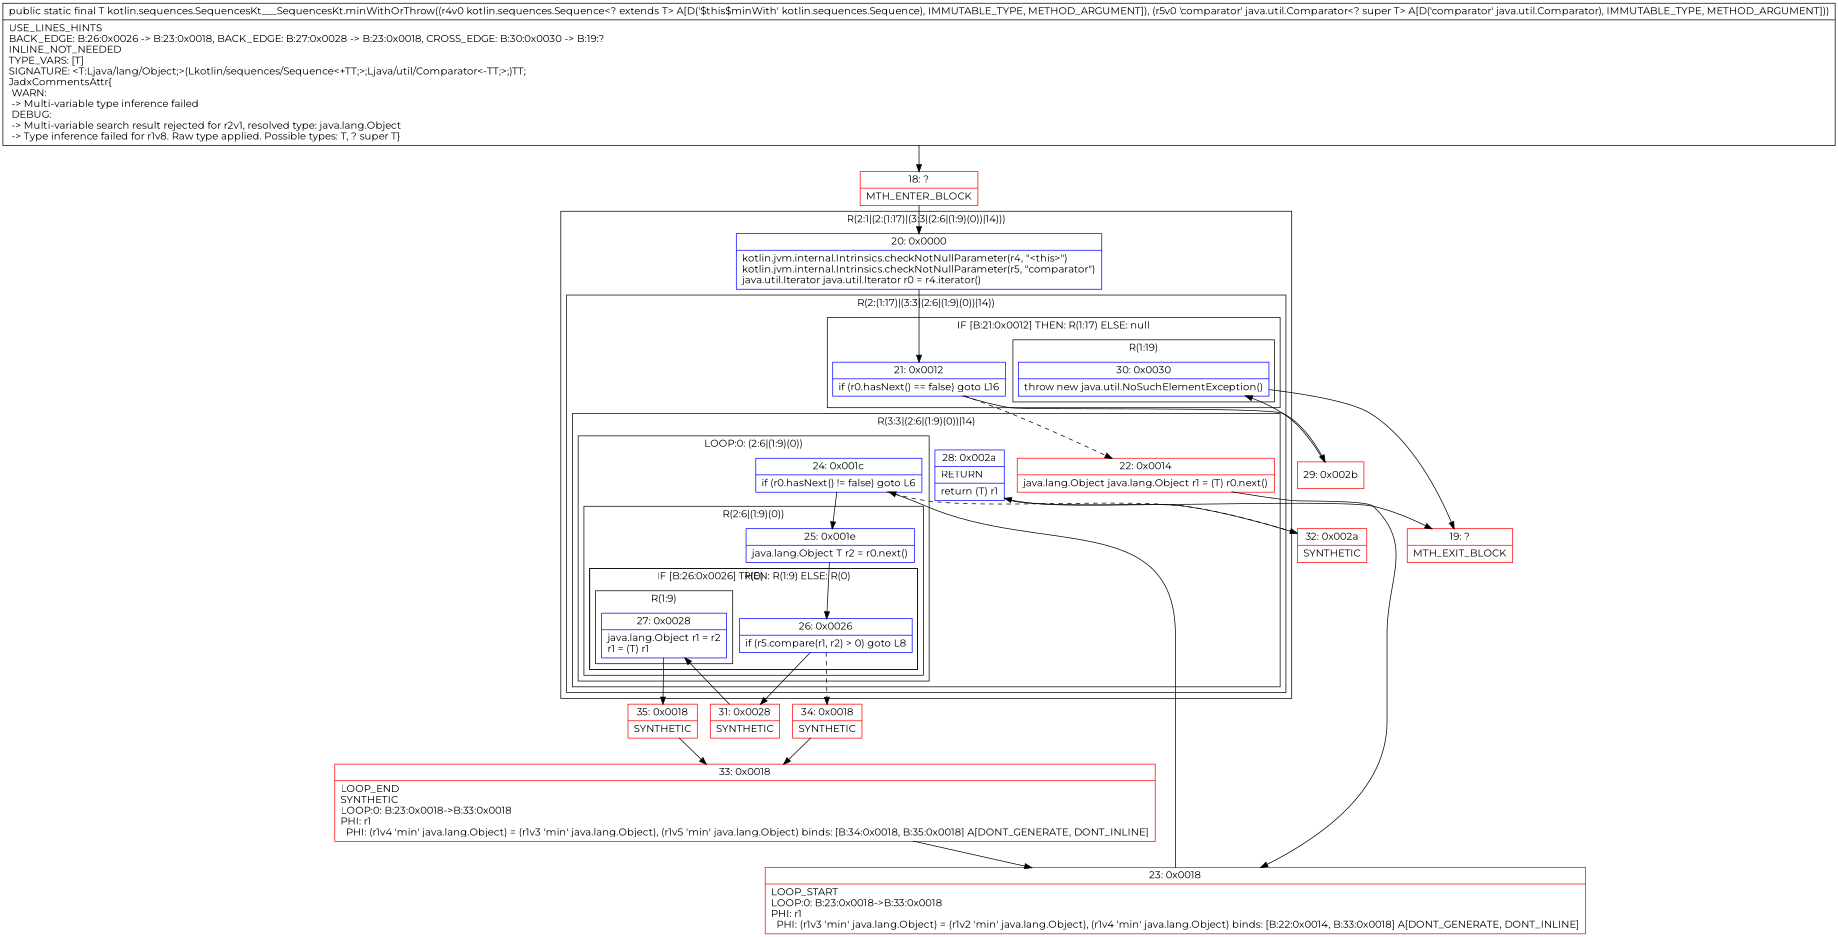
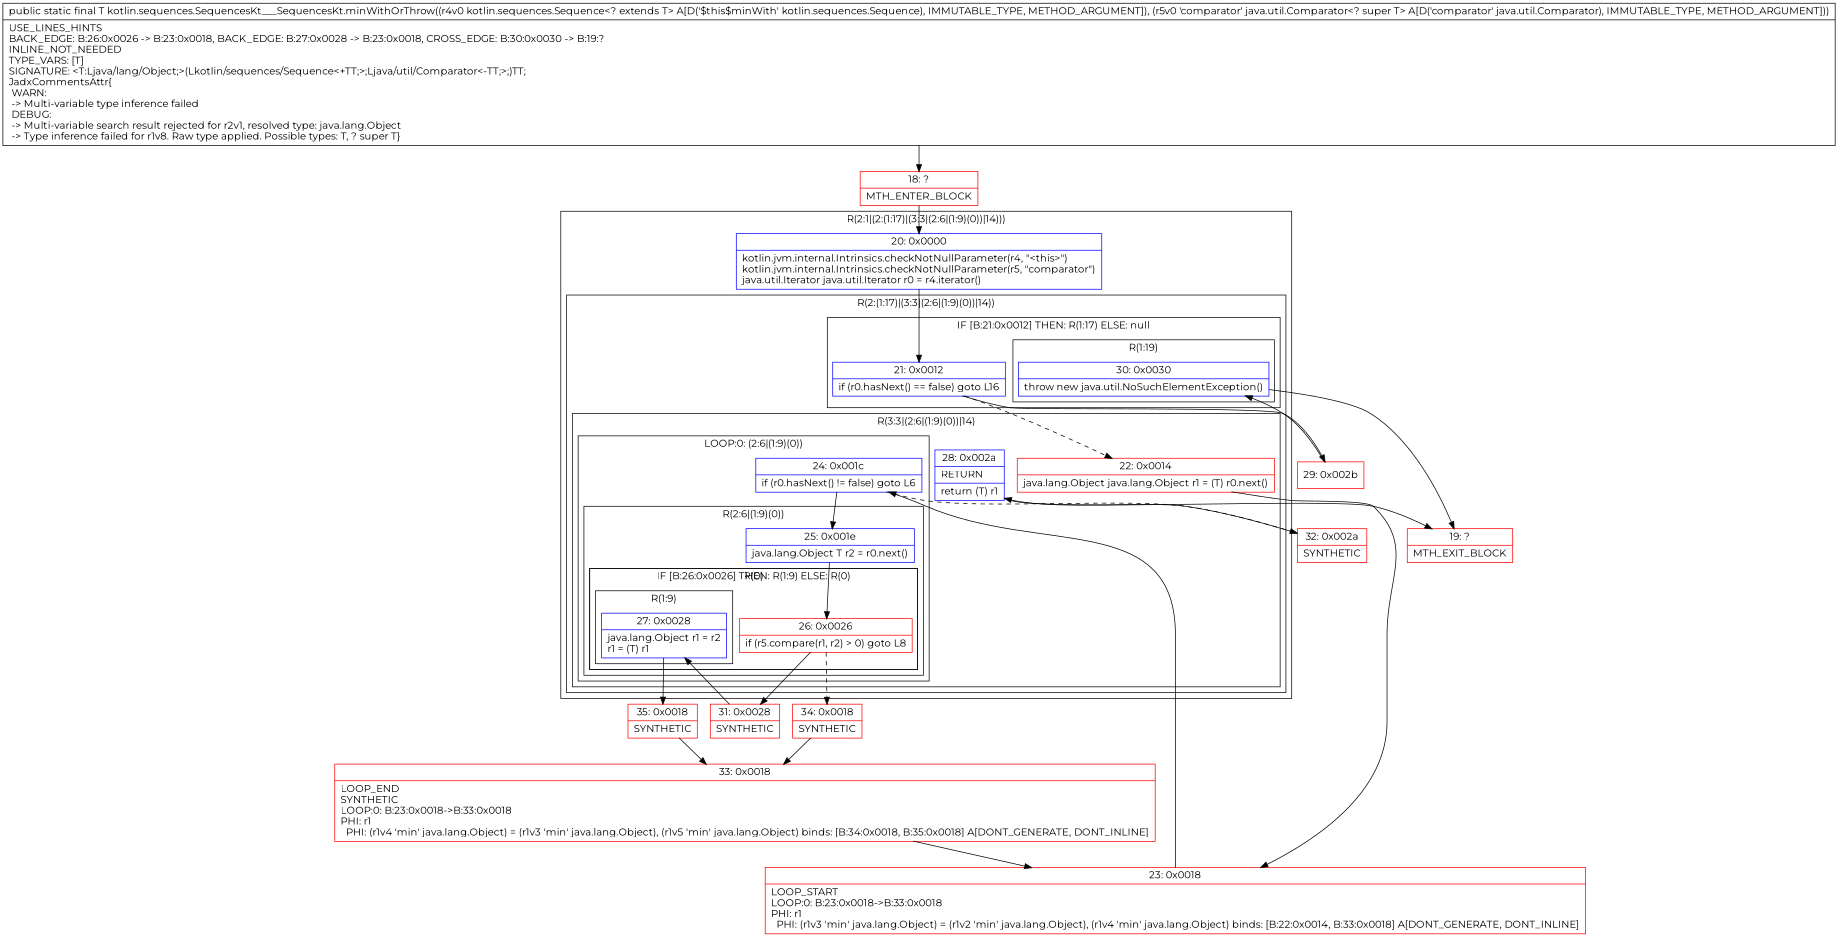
(826, 636) -> (826, 636)
